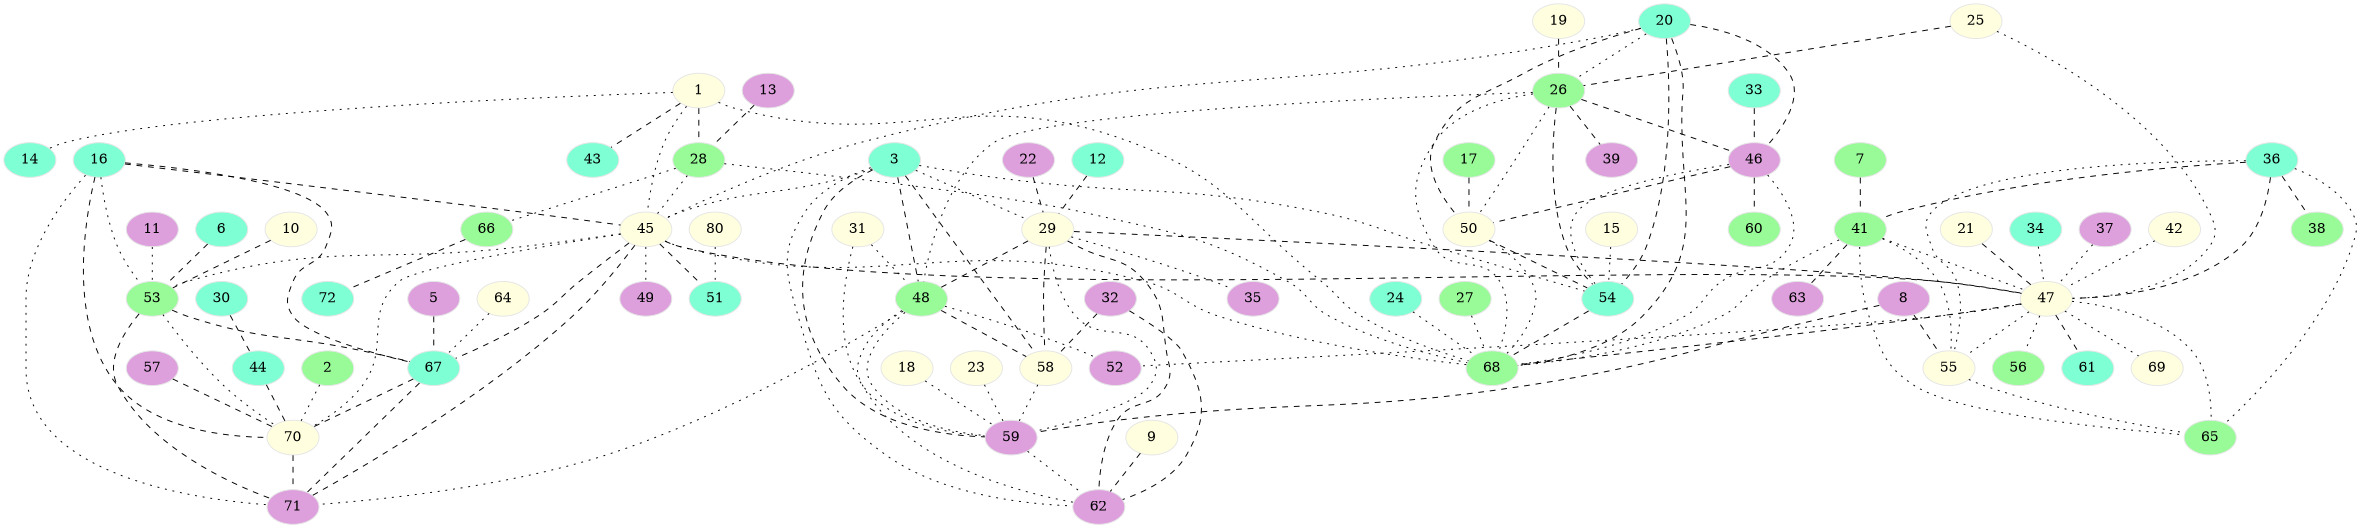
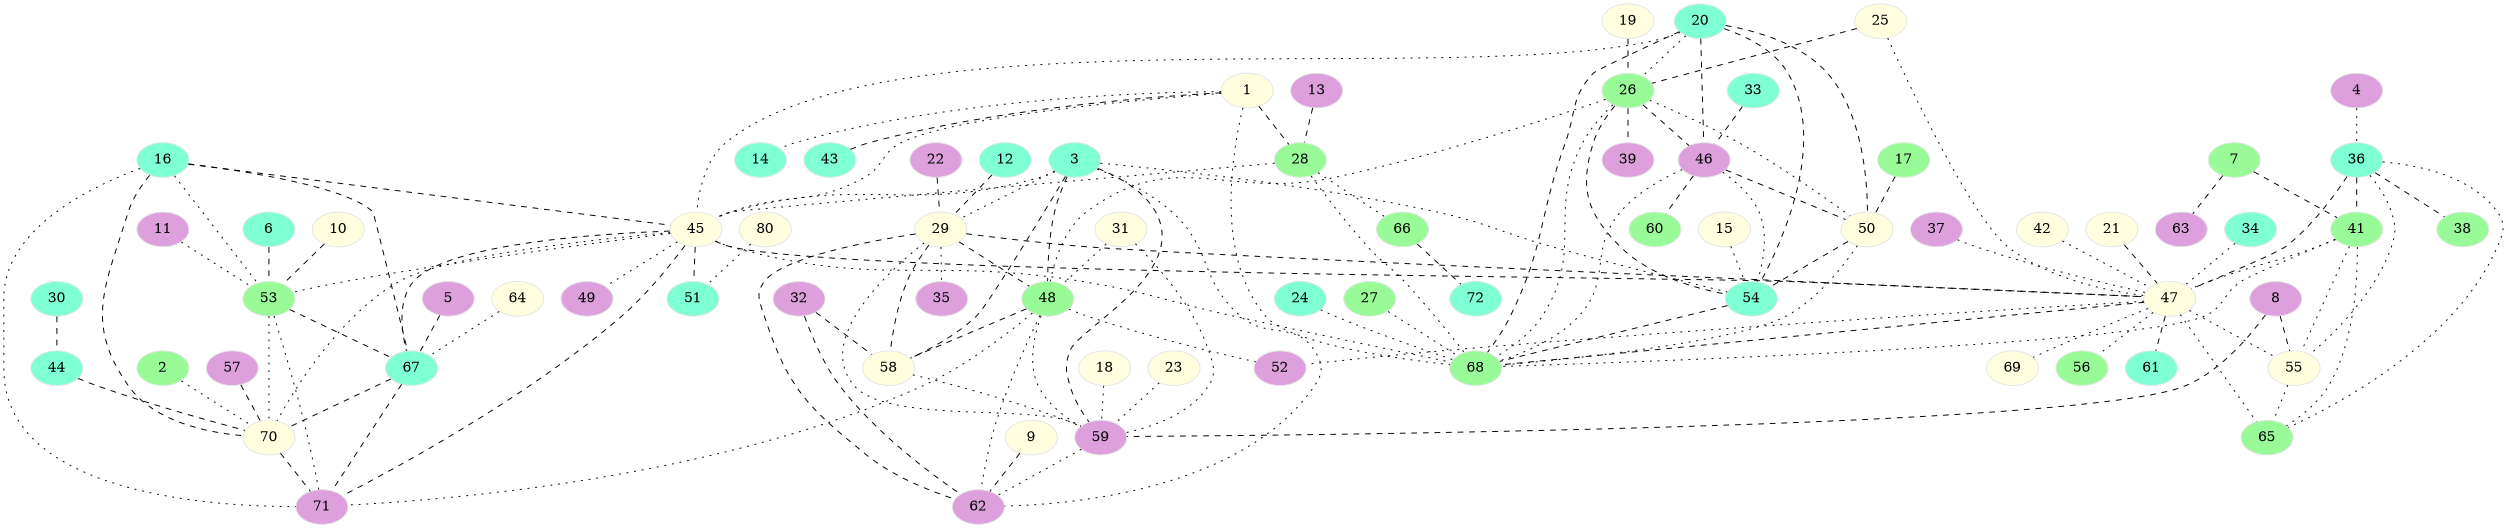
none -> (2357, 91)
(1829, 264) -> (2208, 195)
(153, 430) -> (299, 402)
